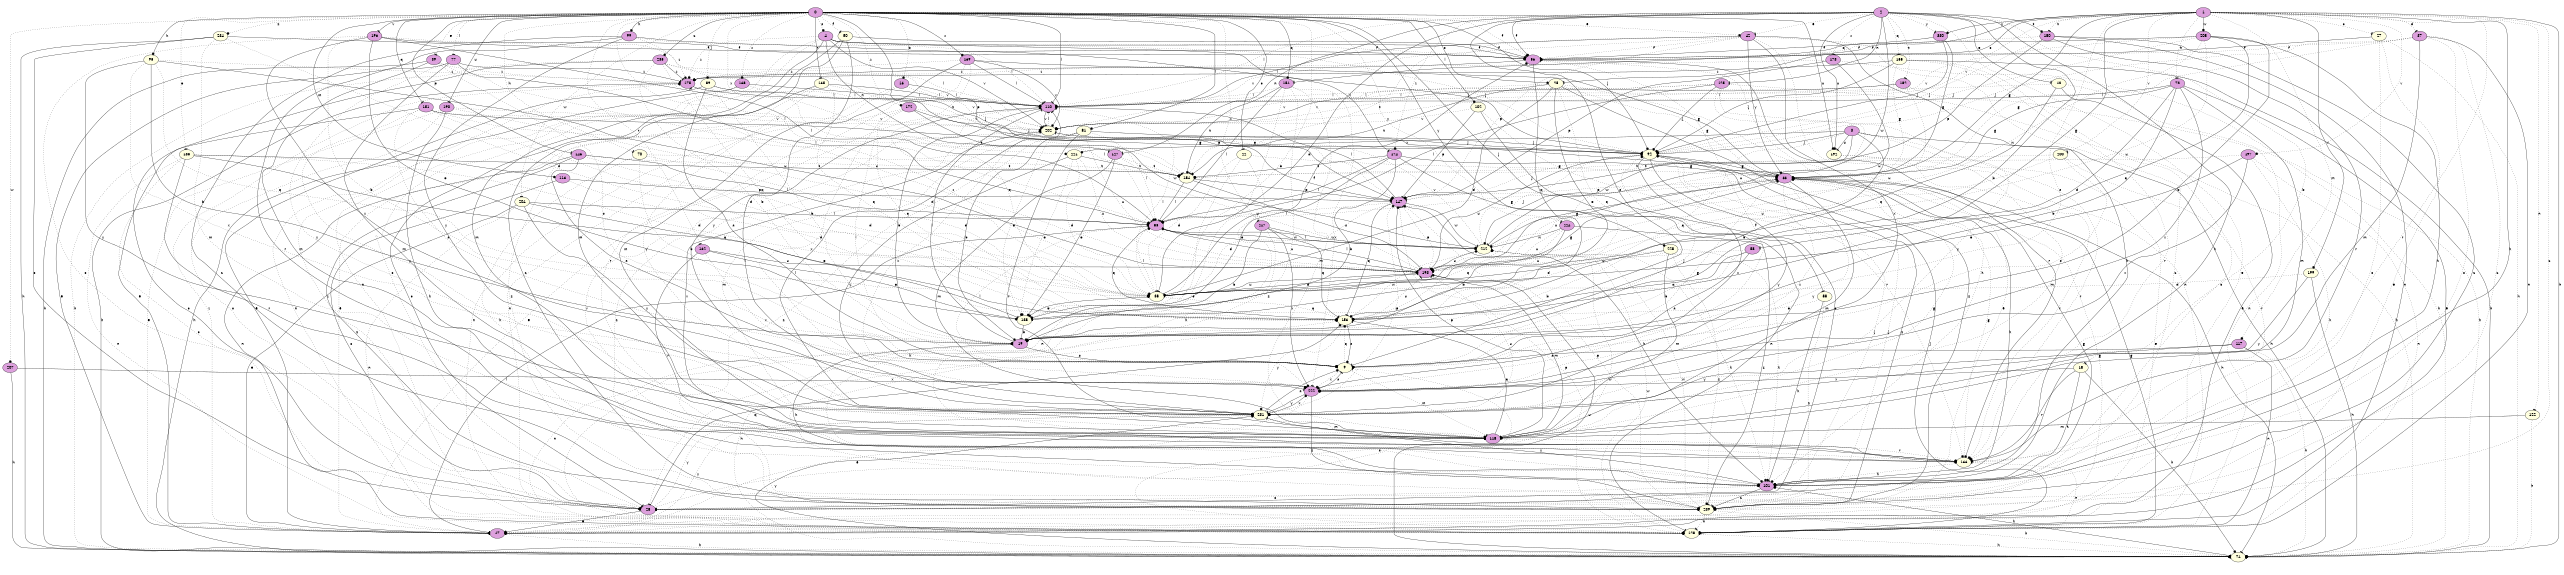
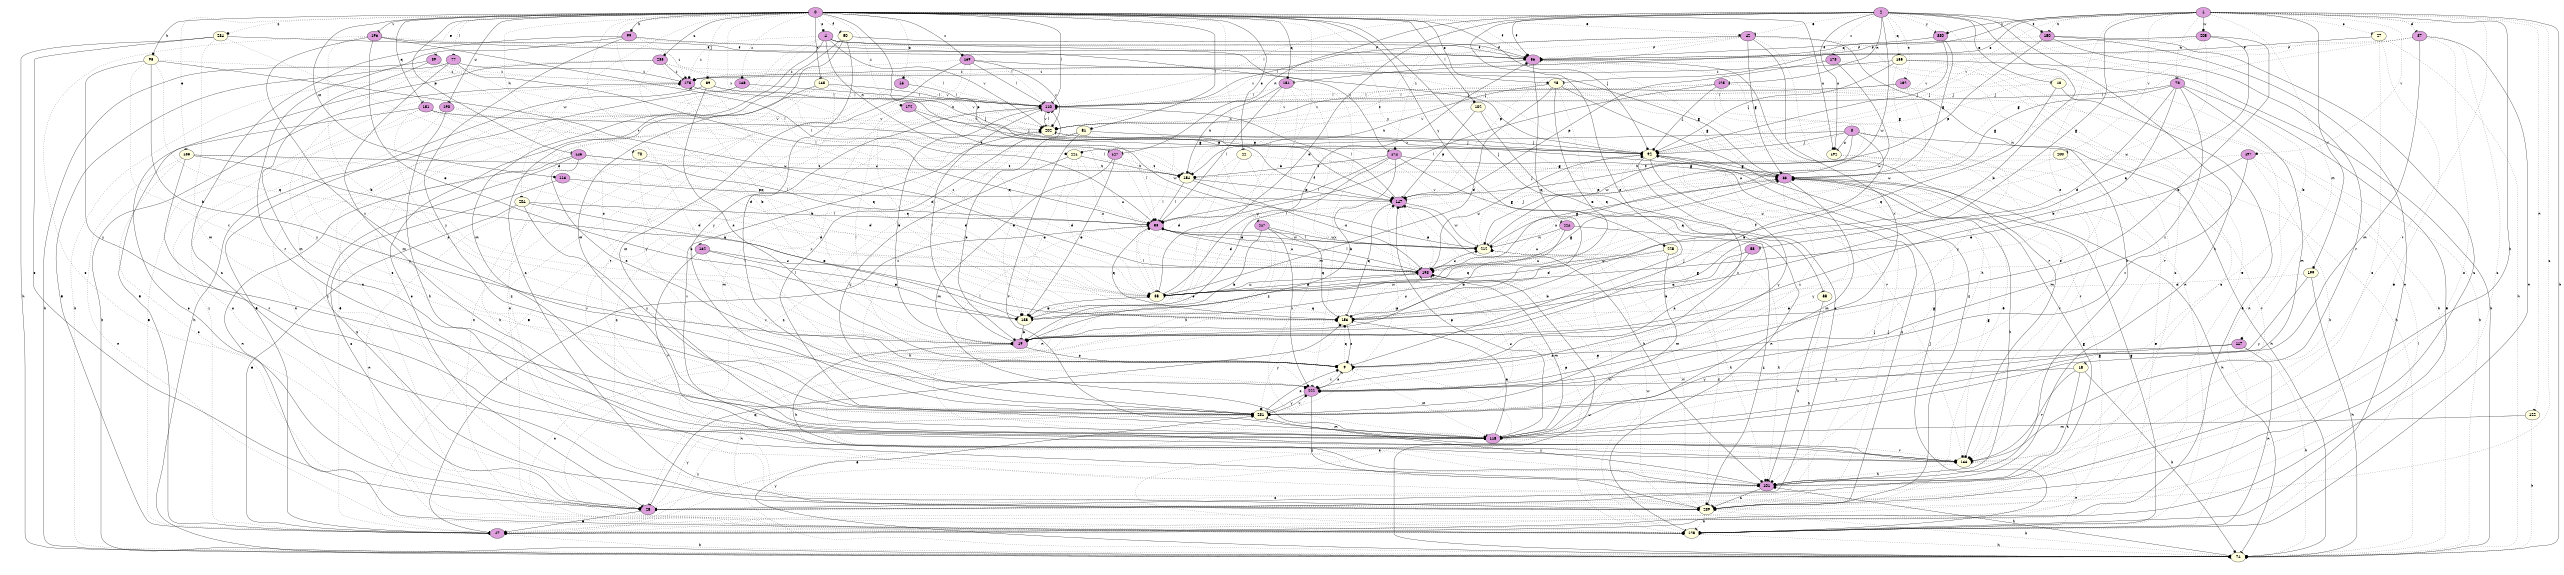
(2008, 94) -> none
(1756, 107) -> (1756, 107)
(2419, 344) -> (2419, 344)
(10, 368) -> none
(2311, 379) -> none
